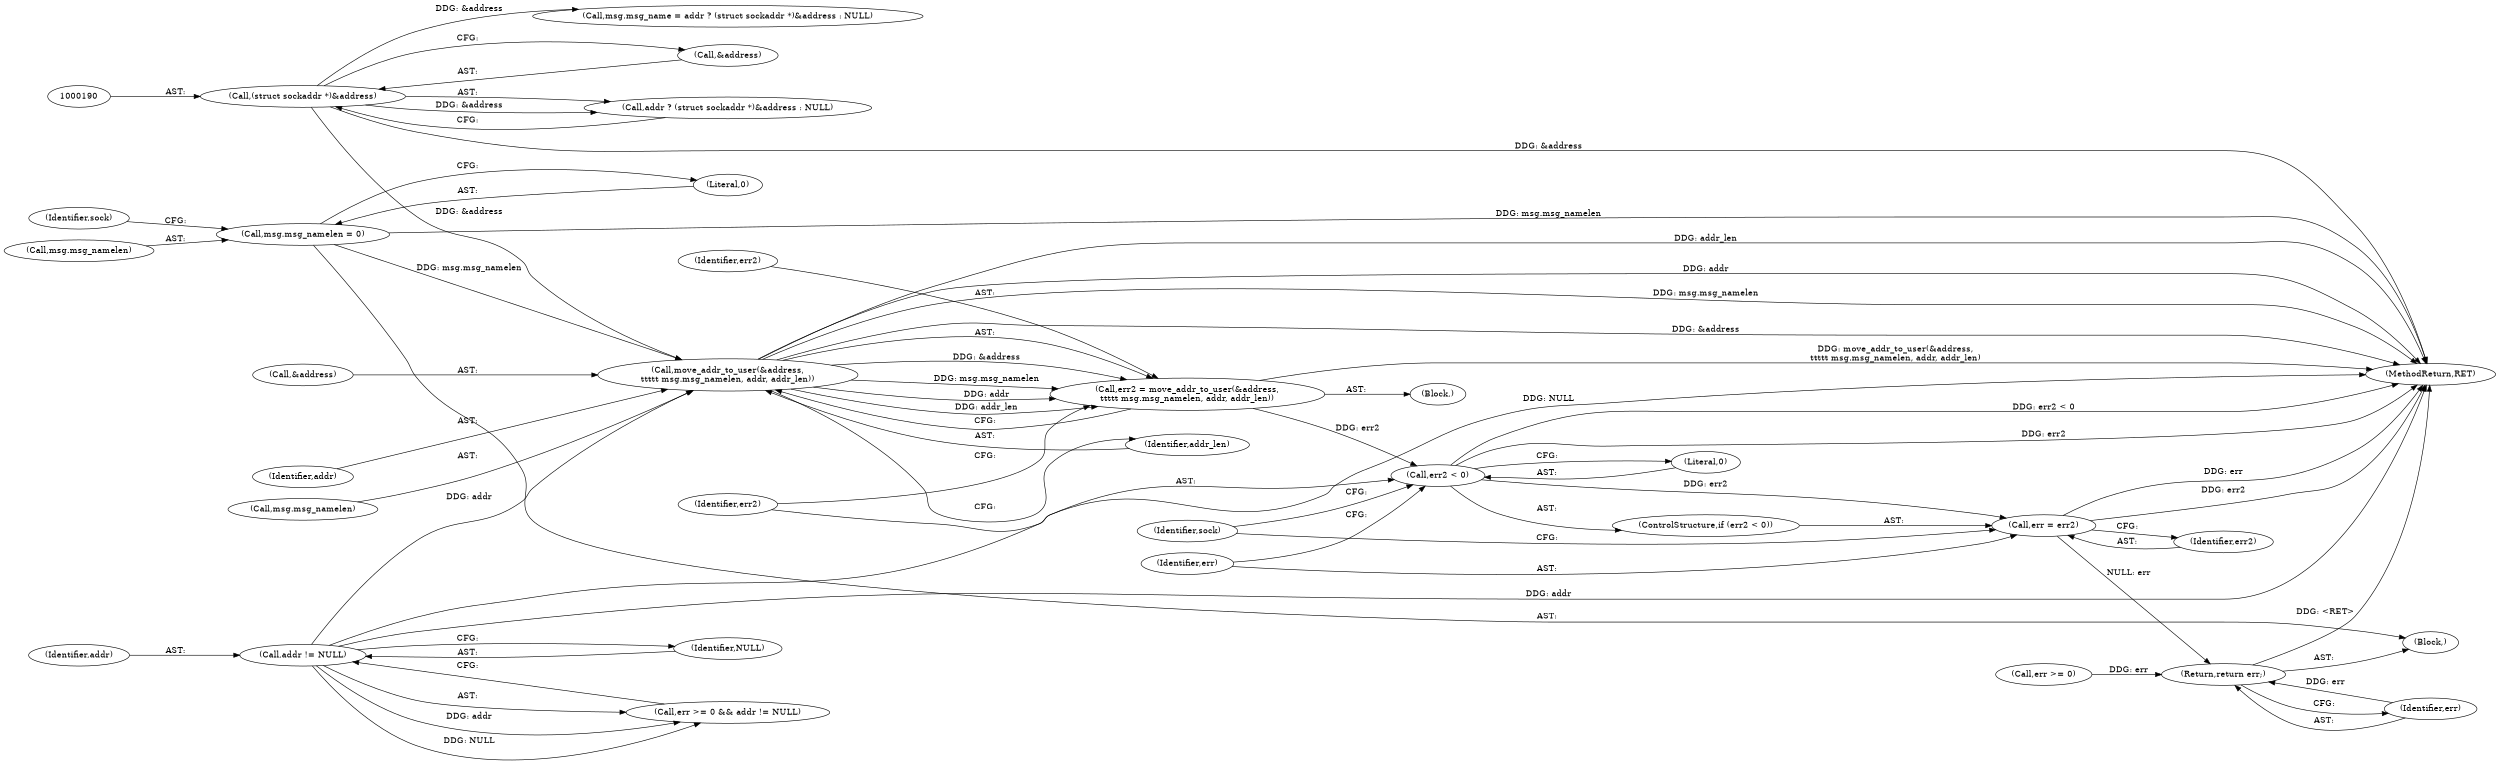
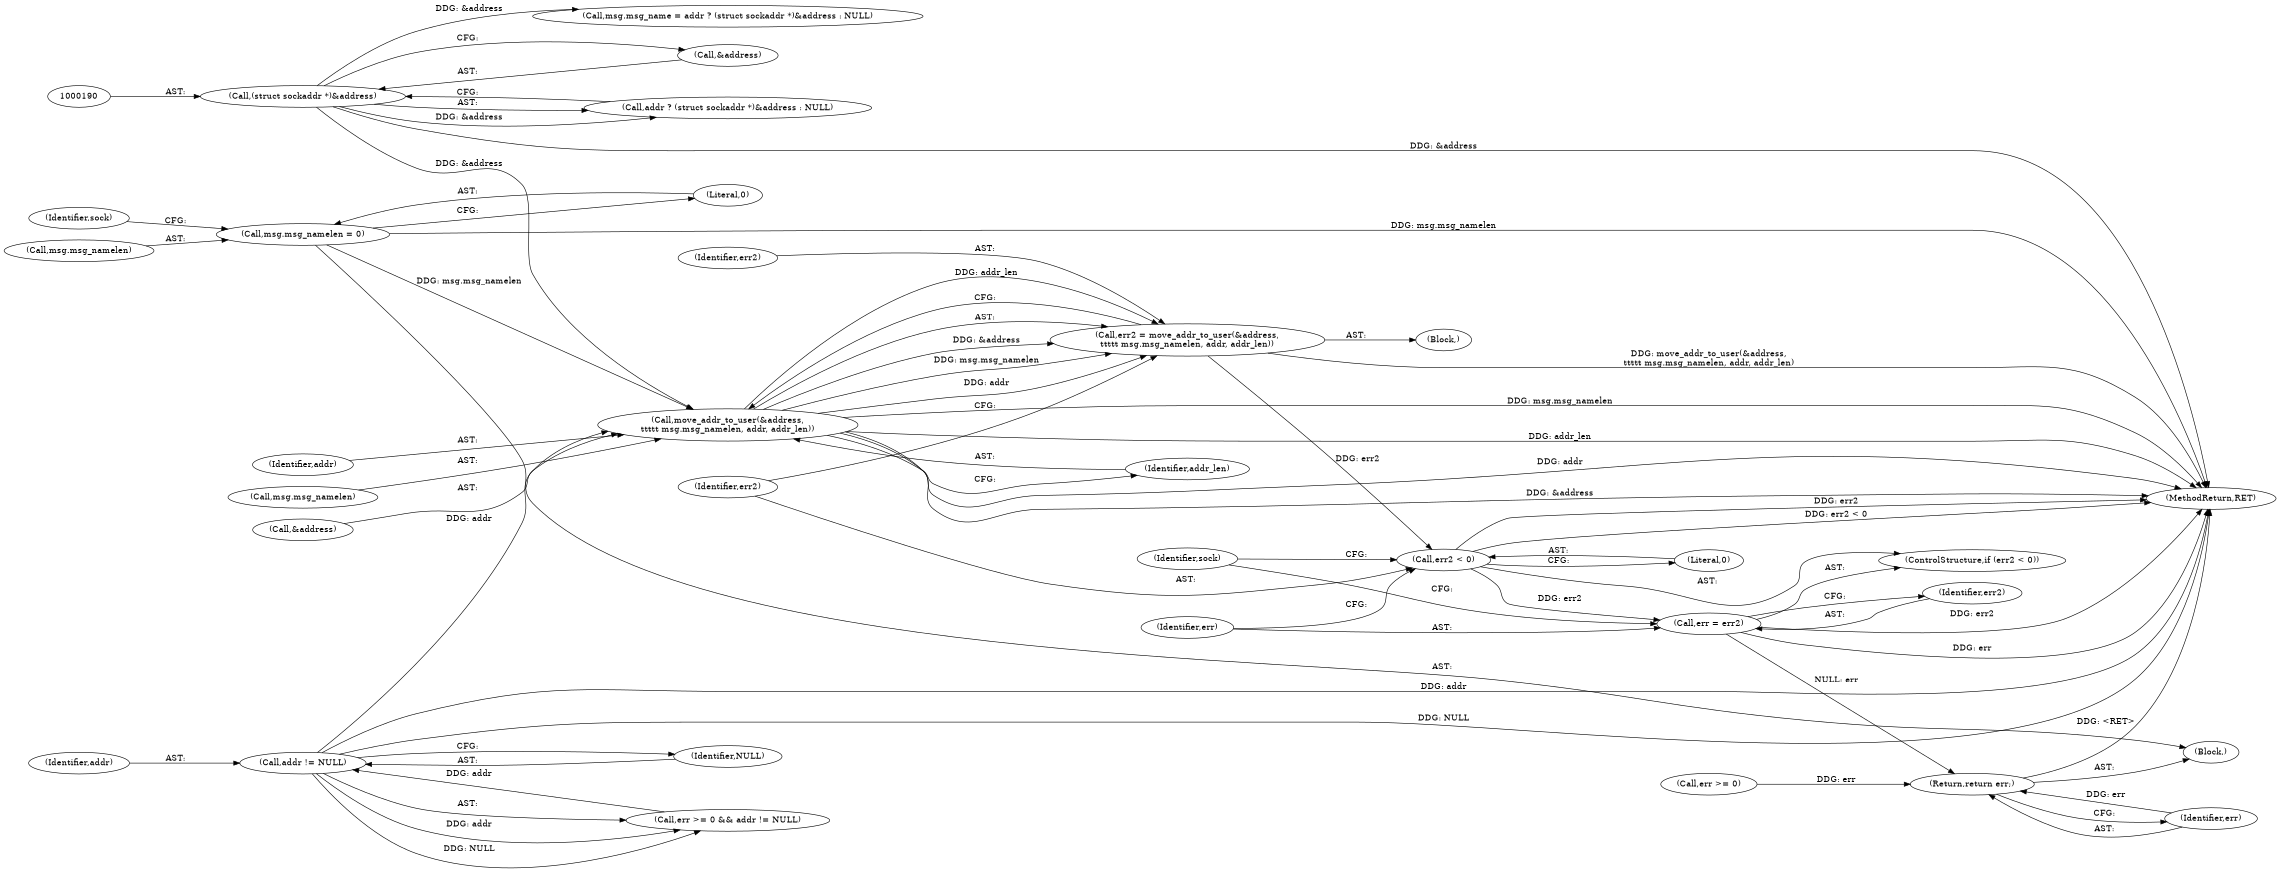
(1893, 526) -> (1820, 583)
(469, 666) -> (469, 774)
